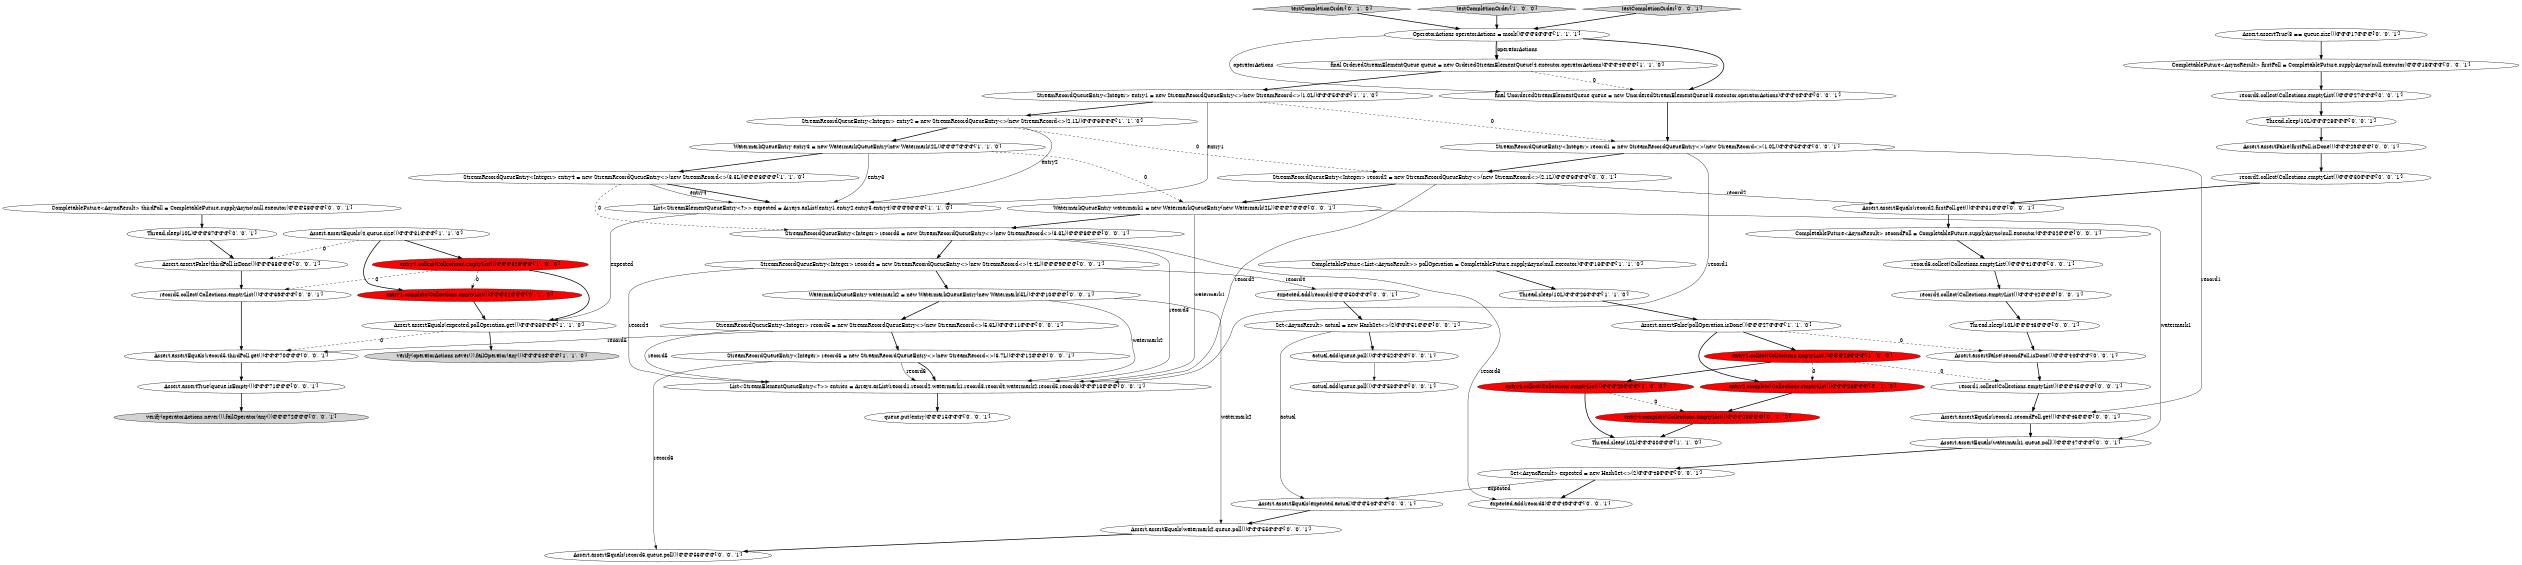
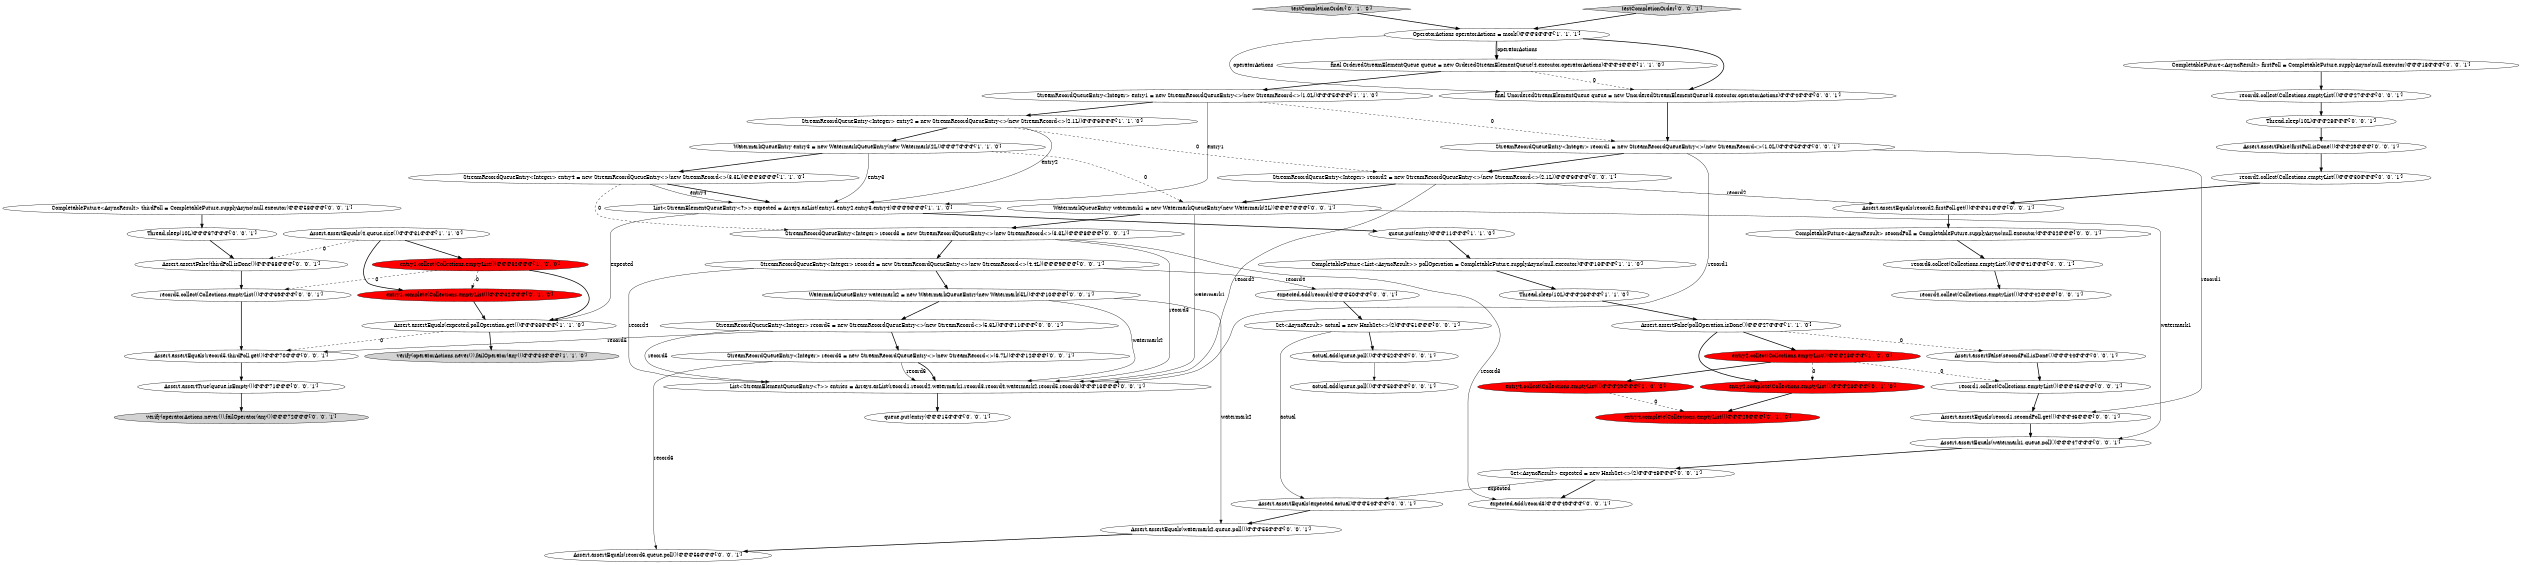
(1497, 9) -> none
(2321, 35) -> none
none -> (1442, 234)
(2025, 326) -> none
(1647, 443) -> none
